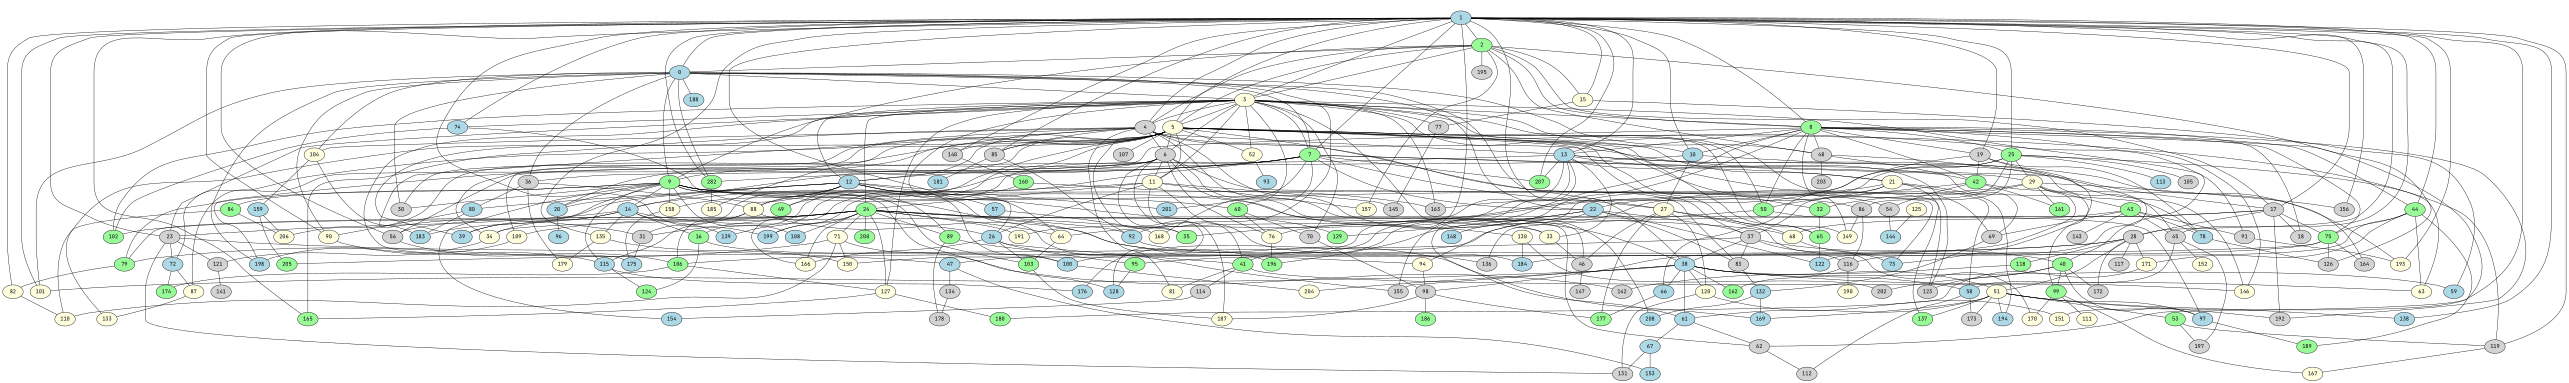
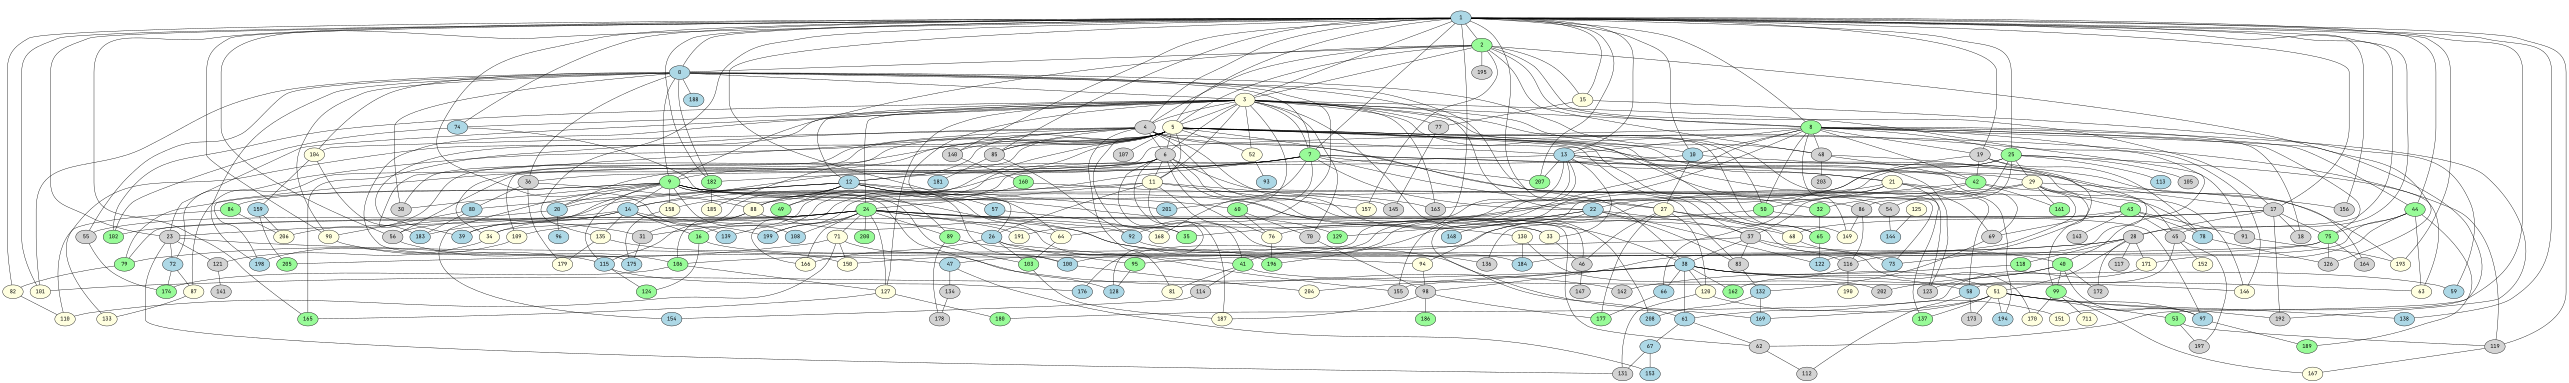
(712, 182) -> (712, 182)
none -> (86, 237)
(2087, 319) -> (2087, 319)
